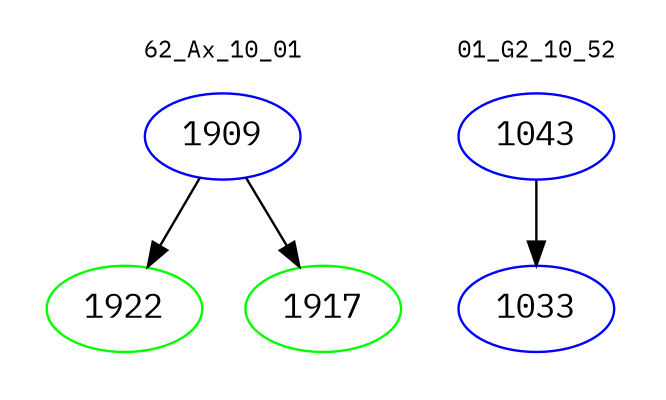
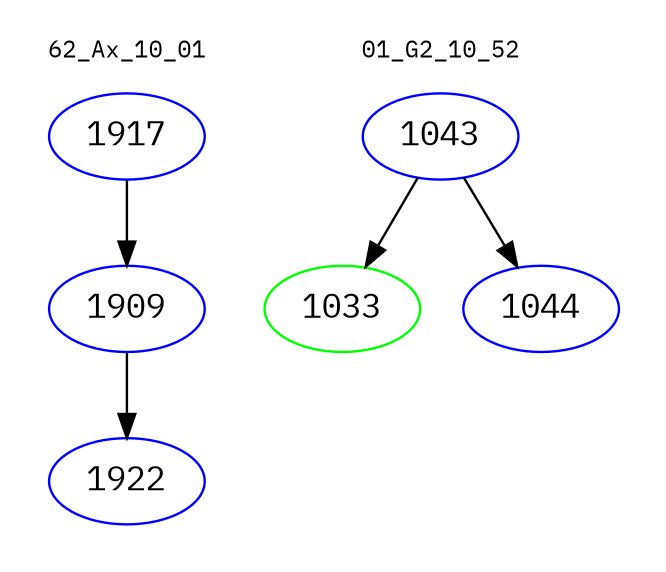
(266, 212) -> (127, 211)
(125, 309) -> (127, 481)
(323, 309) -> (127, 136)
(536, 309) -> (342, 309)
none -> (541, 309)
